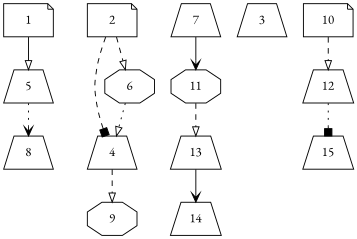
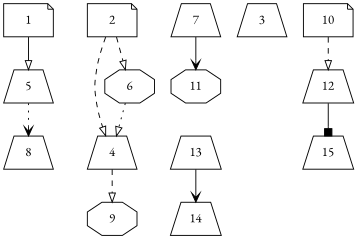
(95, 82) -> (95, 82)
(196, 115) -> none
(328, 115) -> (328, 115)
